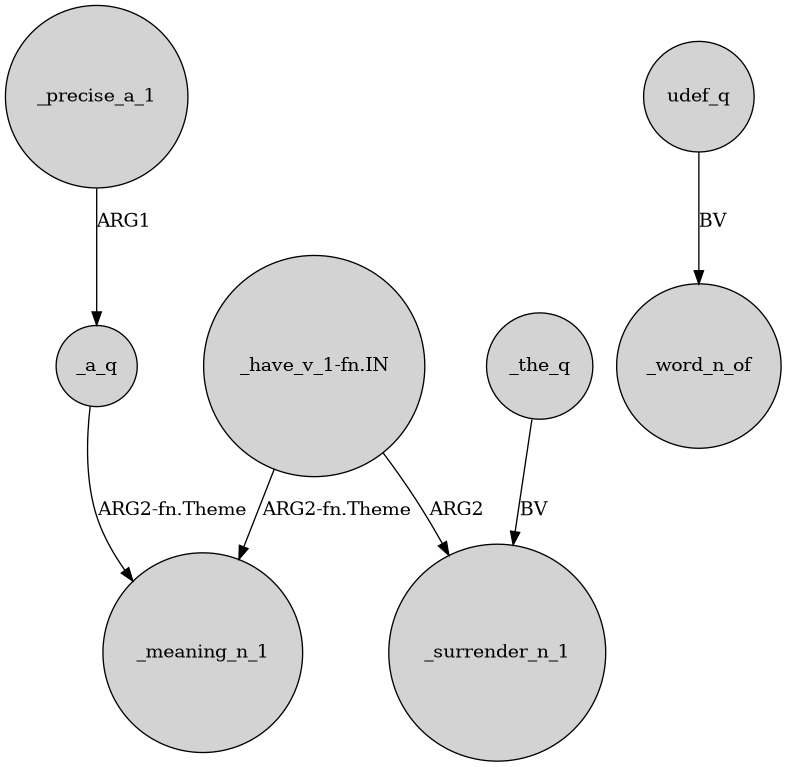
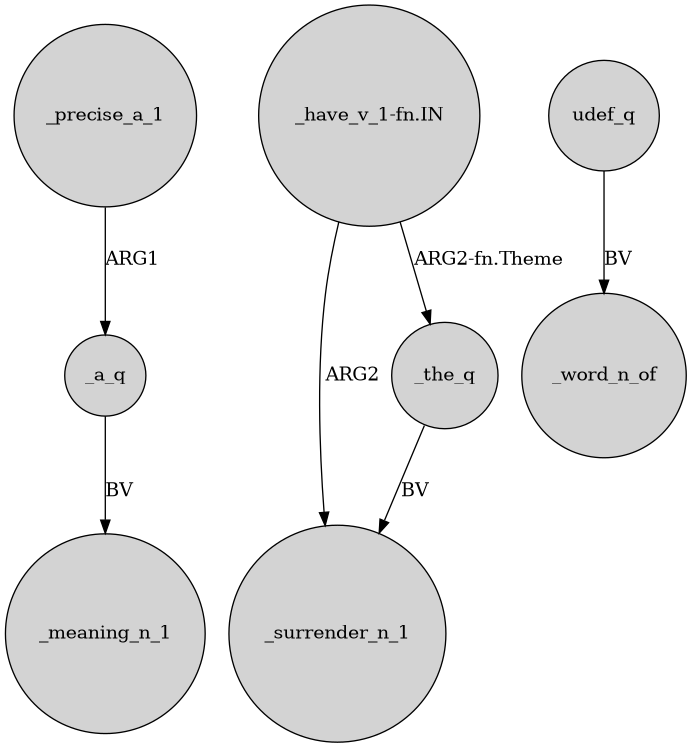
(259, 508) -> (413, 267)
(172, 510) -> (119, 491)
